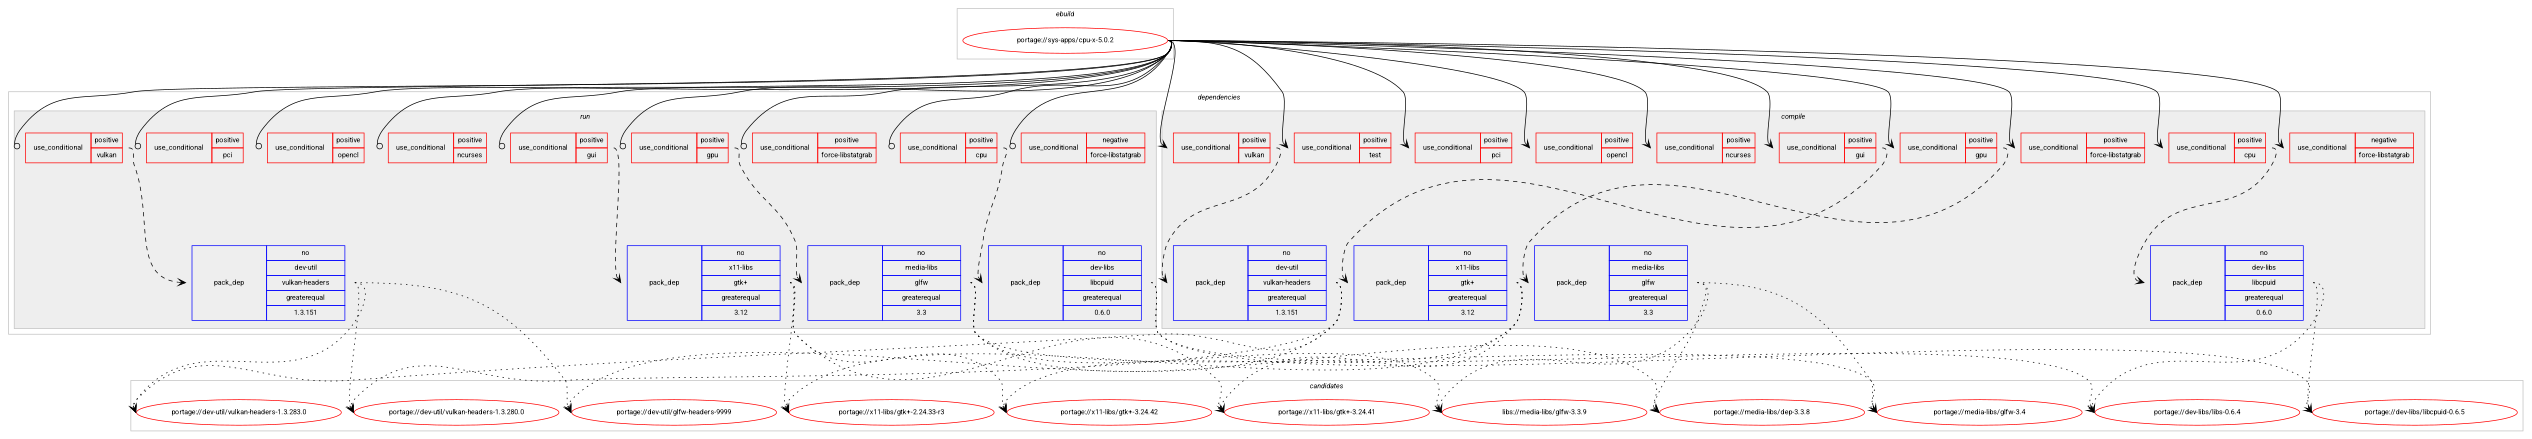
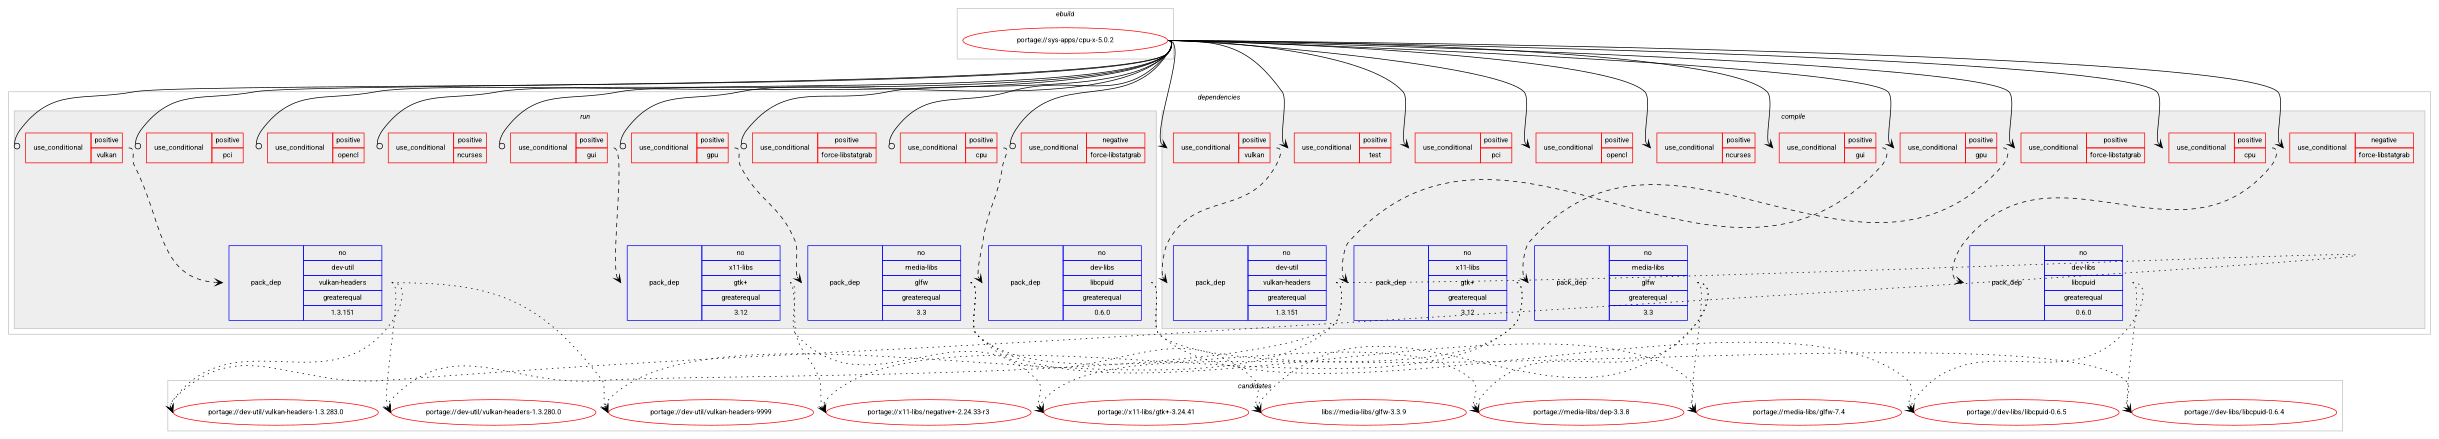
(674, 412) -> (711, 412)
(892, 412) -> (929, 412)
(1109, 412) -> none
(1980, 412) -> (1799, 412)
(2197, 412) -> (2234, 412)
